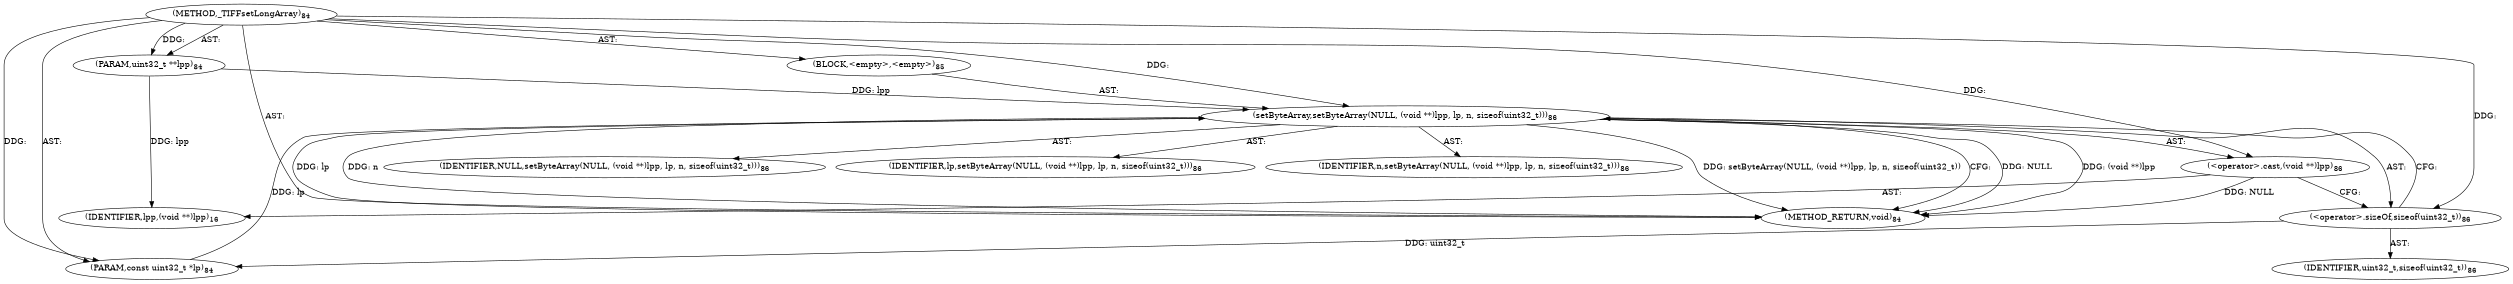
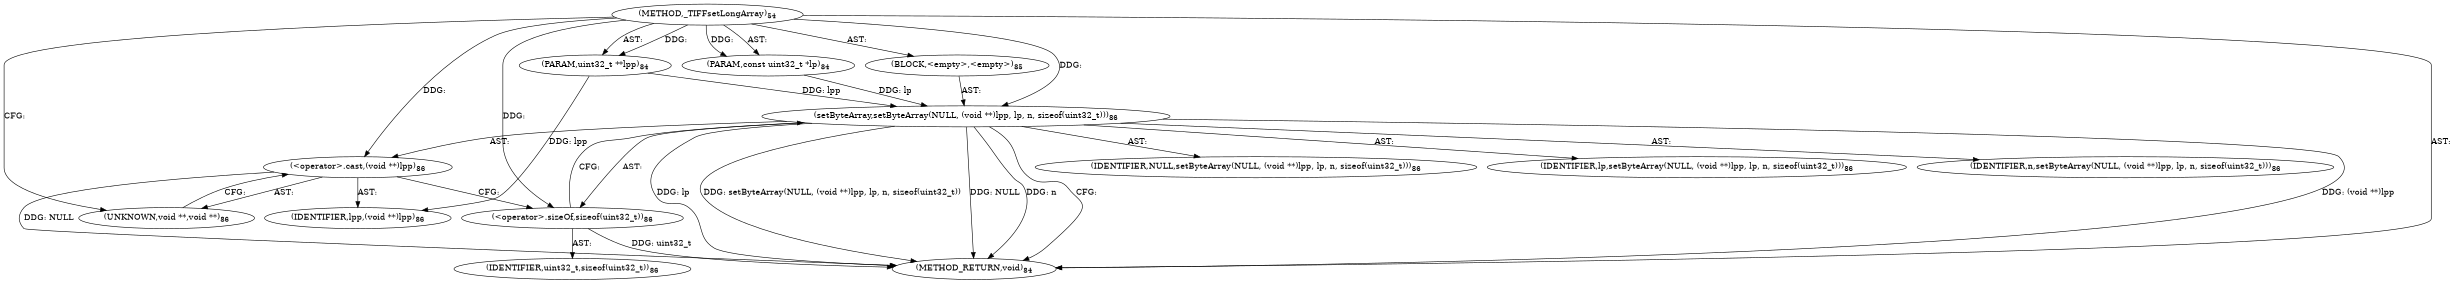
(306, 14) -> (772, 14)
(214, 217) -> (420, 217)
none -> (167, 218)
(1263, 244) -> (735, 261)
